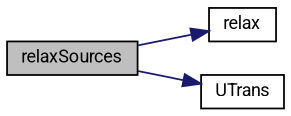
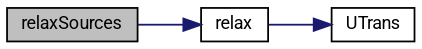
(161, 76) -> (291, 25)
